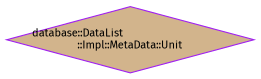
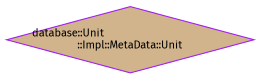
(130, 40) -> (130, 40)
